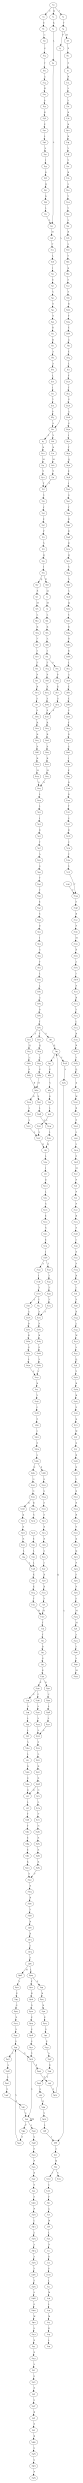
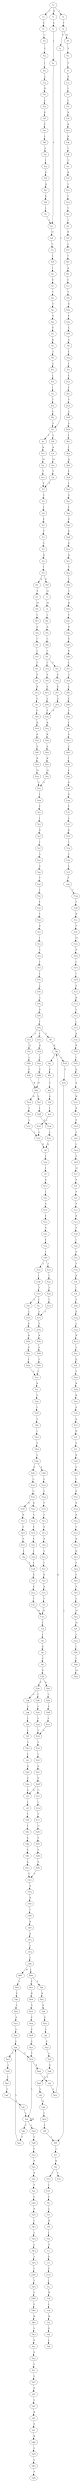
(73, 883) -> (68, 877)
none -> (33, 1526)
